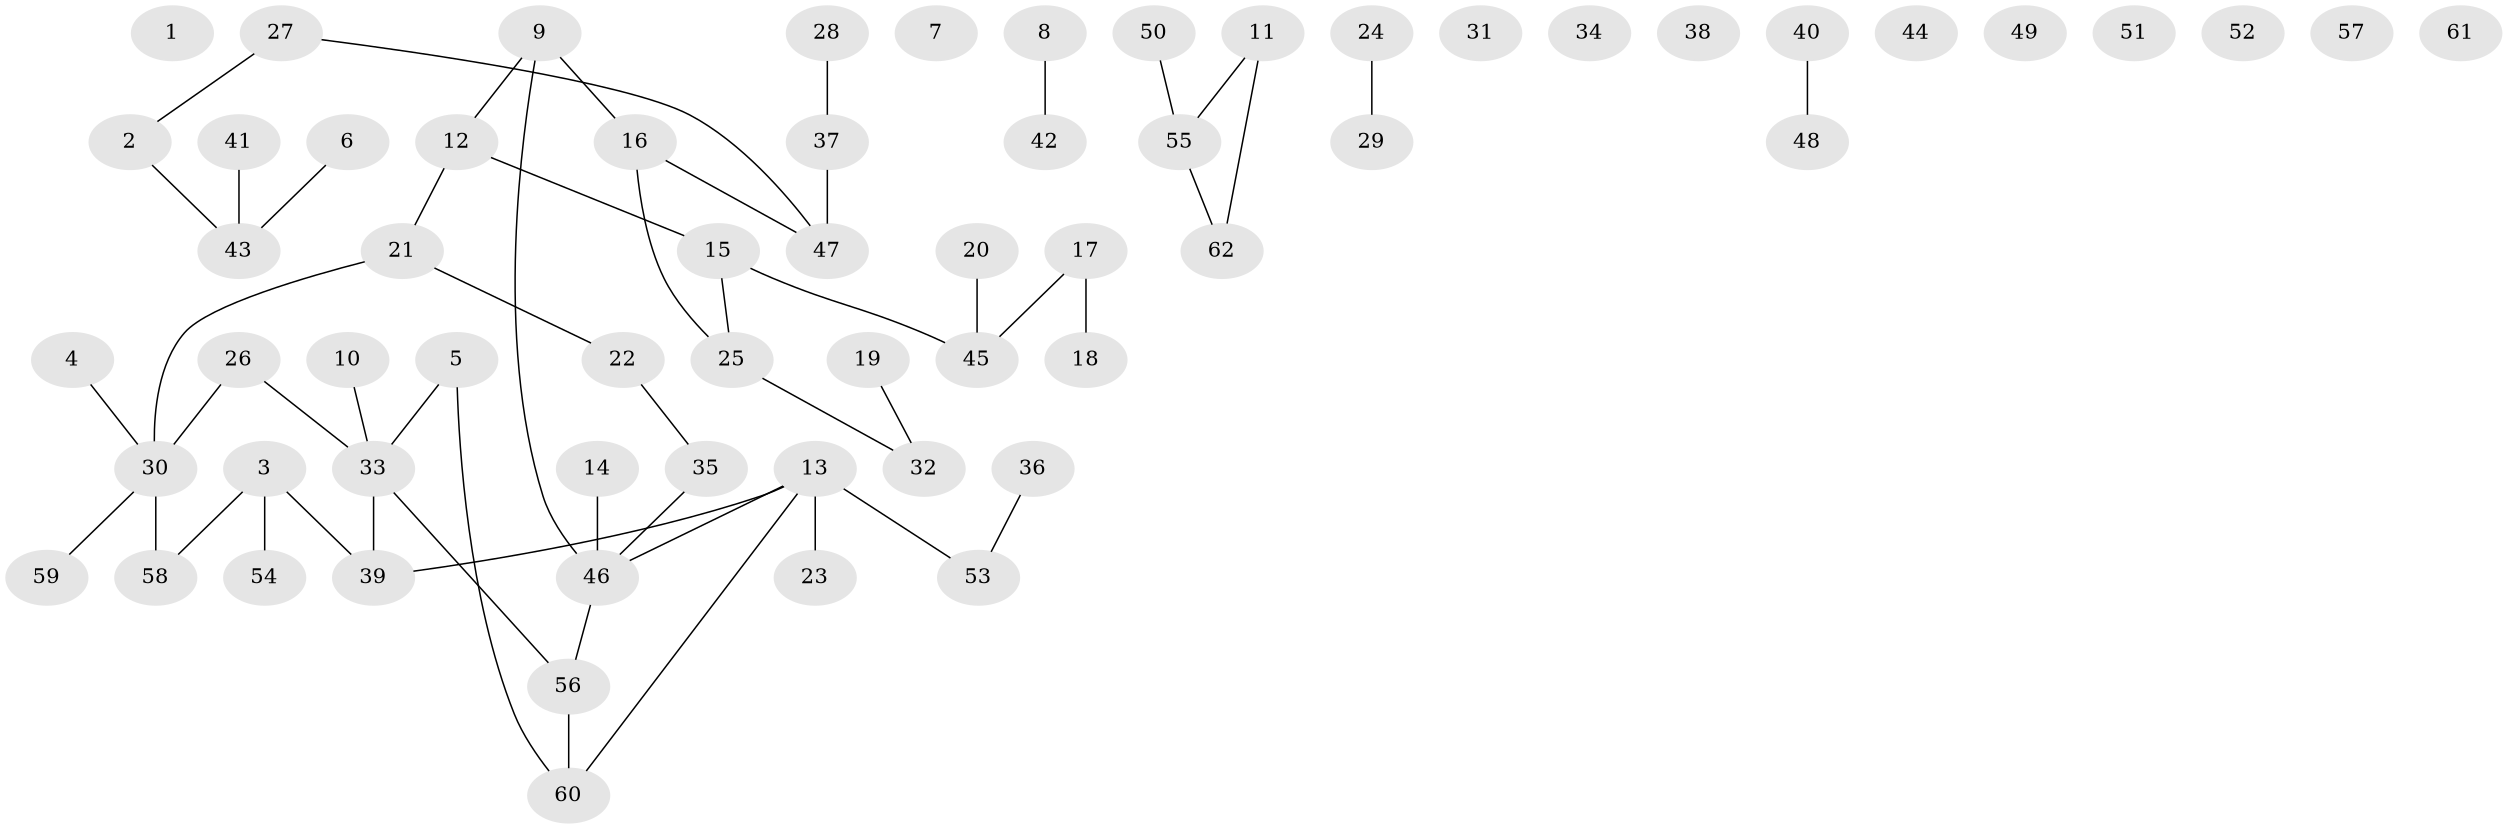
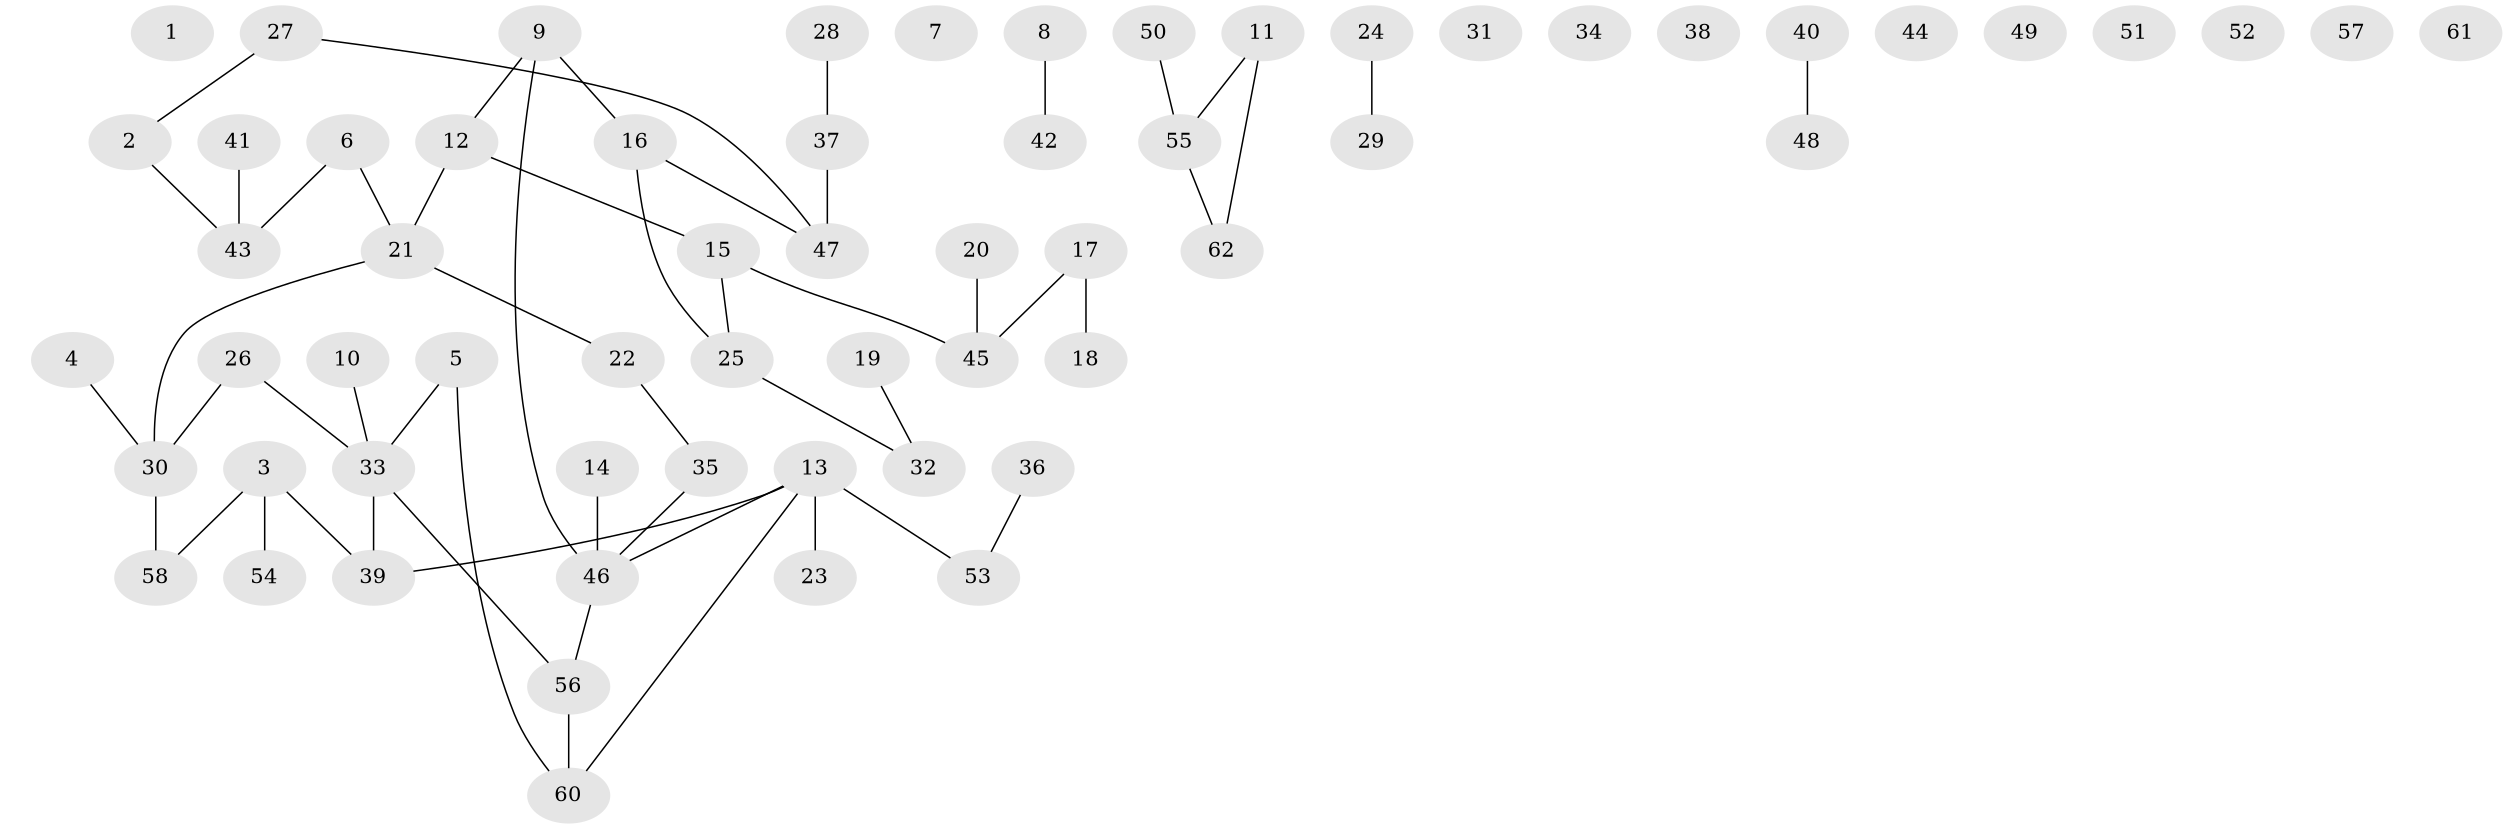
none -> (375, 197)
(47, 578) -> none
